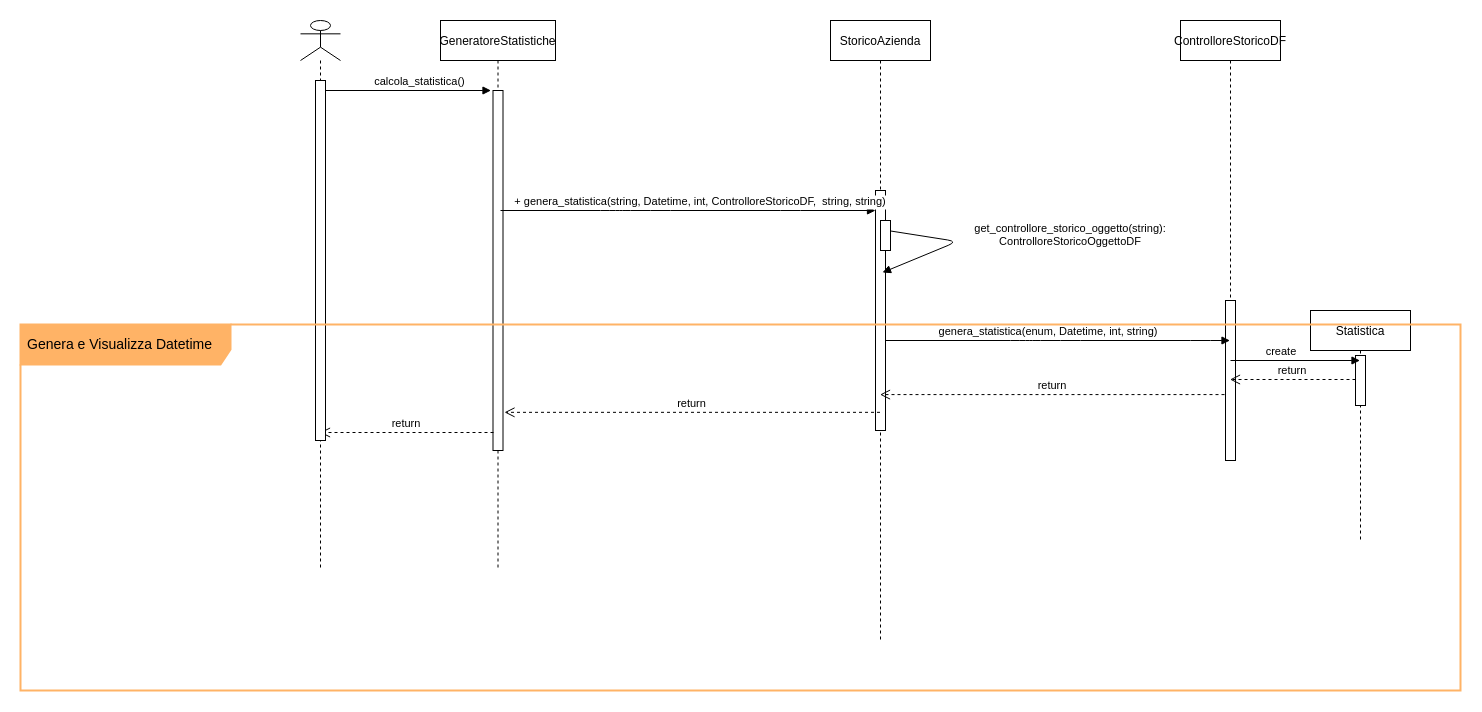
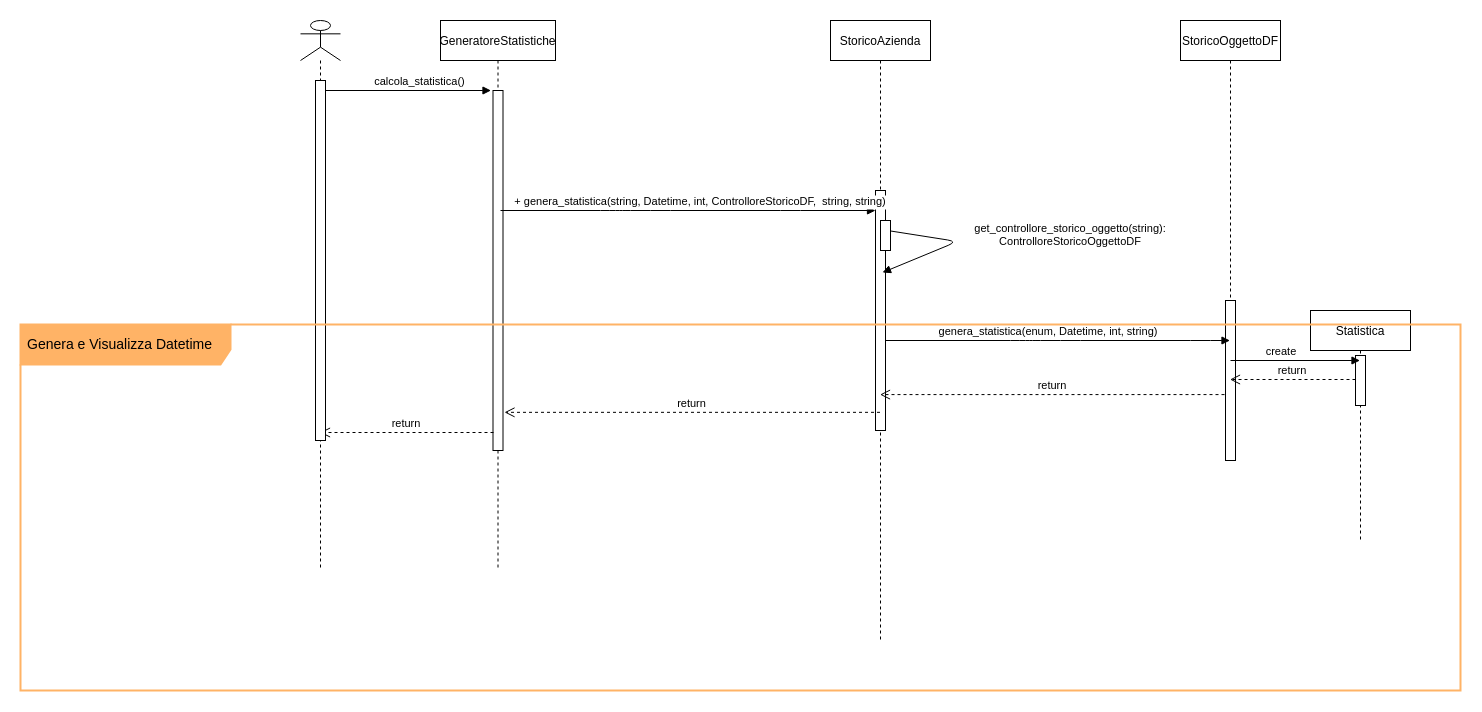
(1230, 41) -> (1230, 41)
